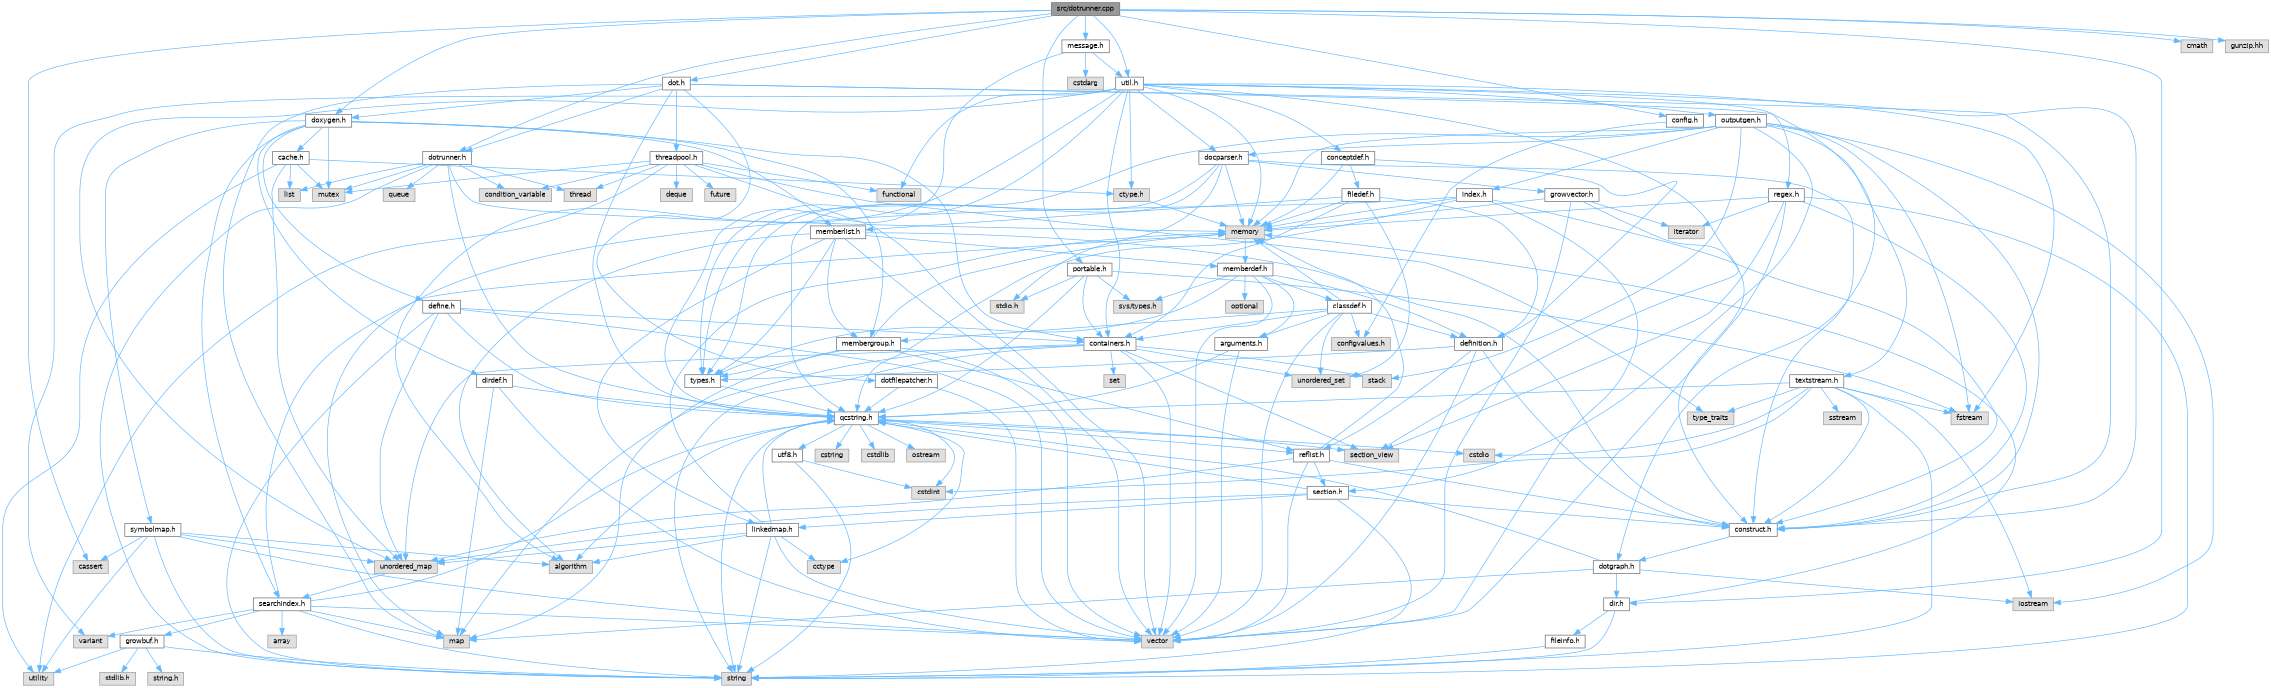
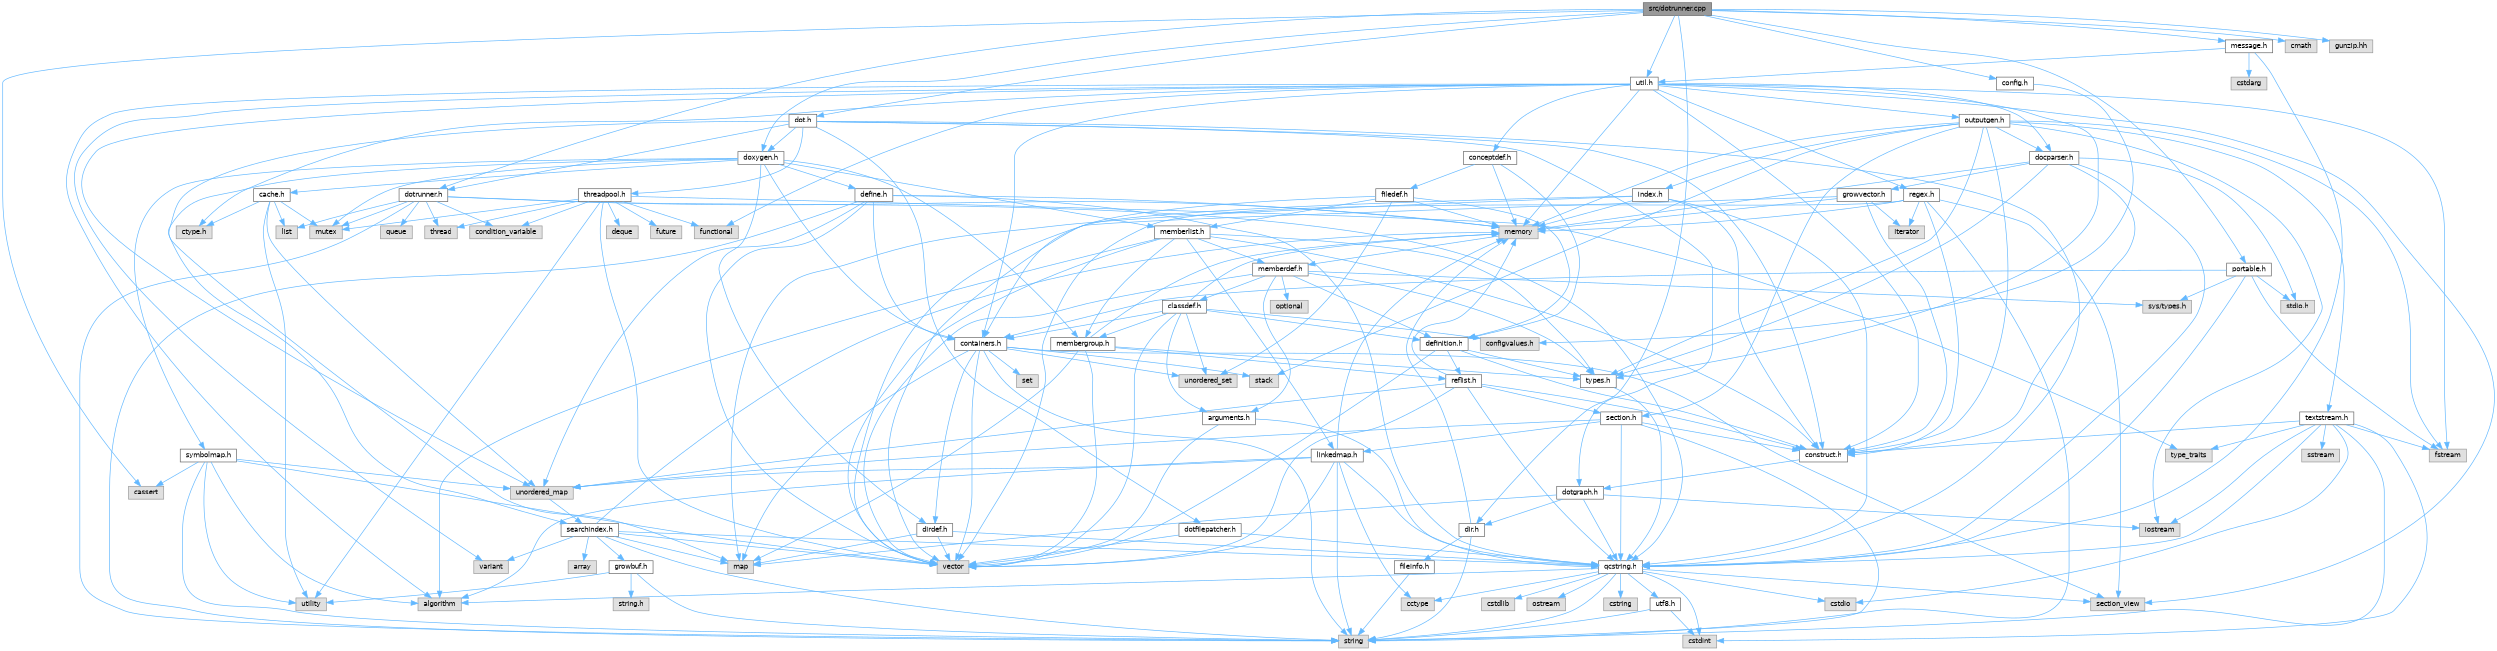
(1183, 212) -> (1043, 197)
(679, 361) -> (947, 431)
(1083, 435) -> (1532, 477)
(118, 679) -> none
